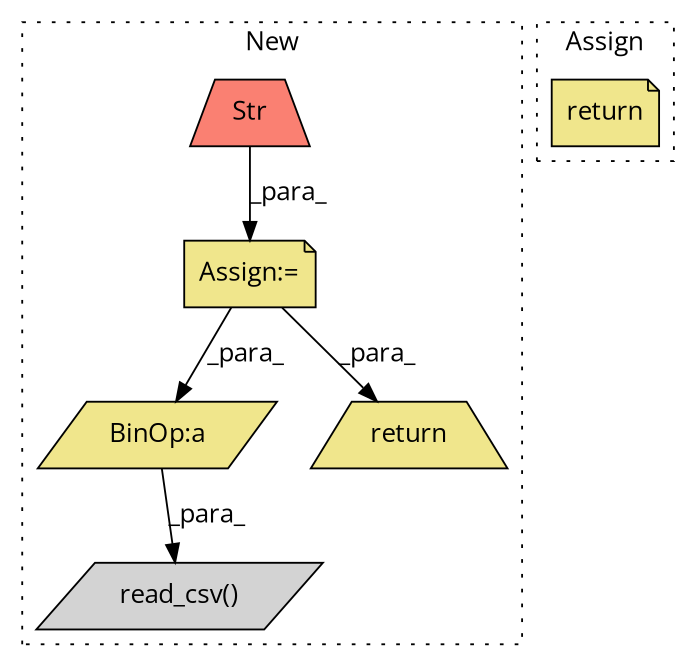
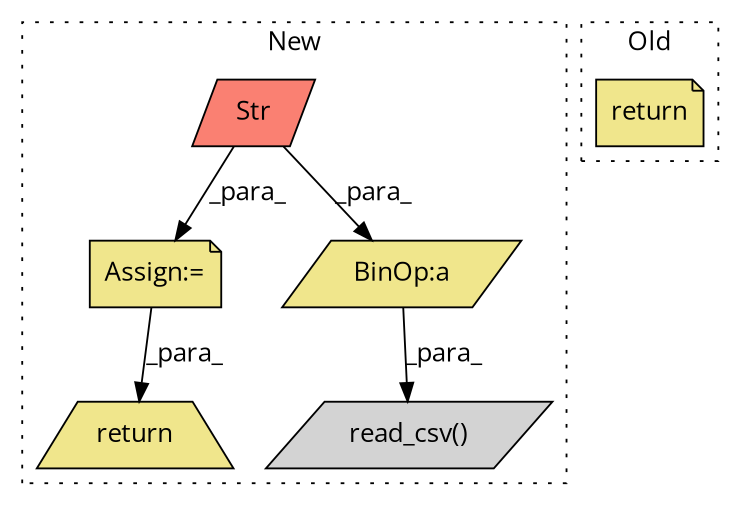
(605, 44) -> (650, 44)
(250, 113) -> (254, 113)
(208, 346) -> (321, 187)
